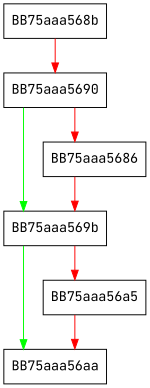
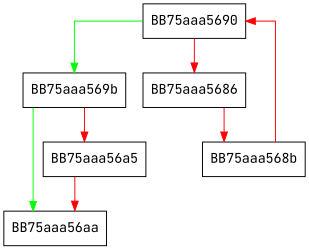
(75, 189) -> (224, 120)
